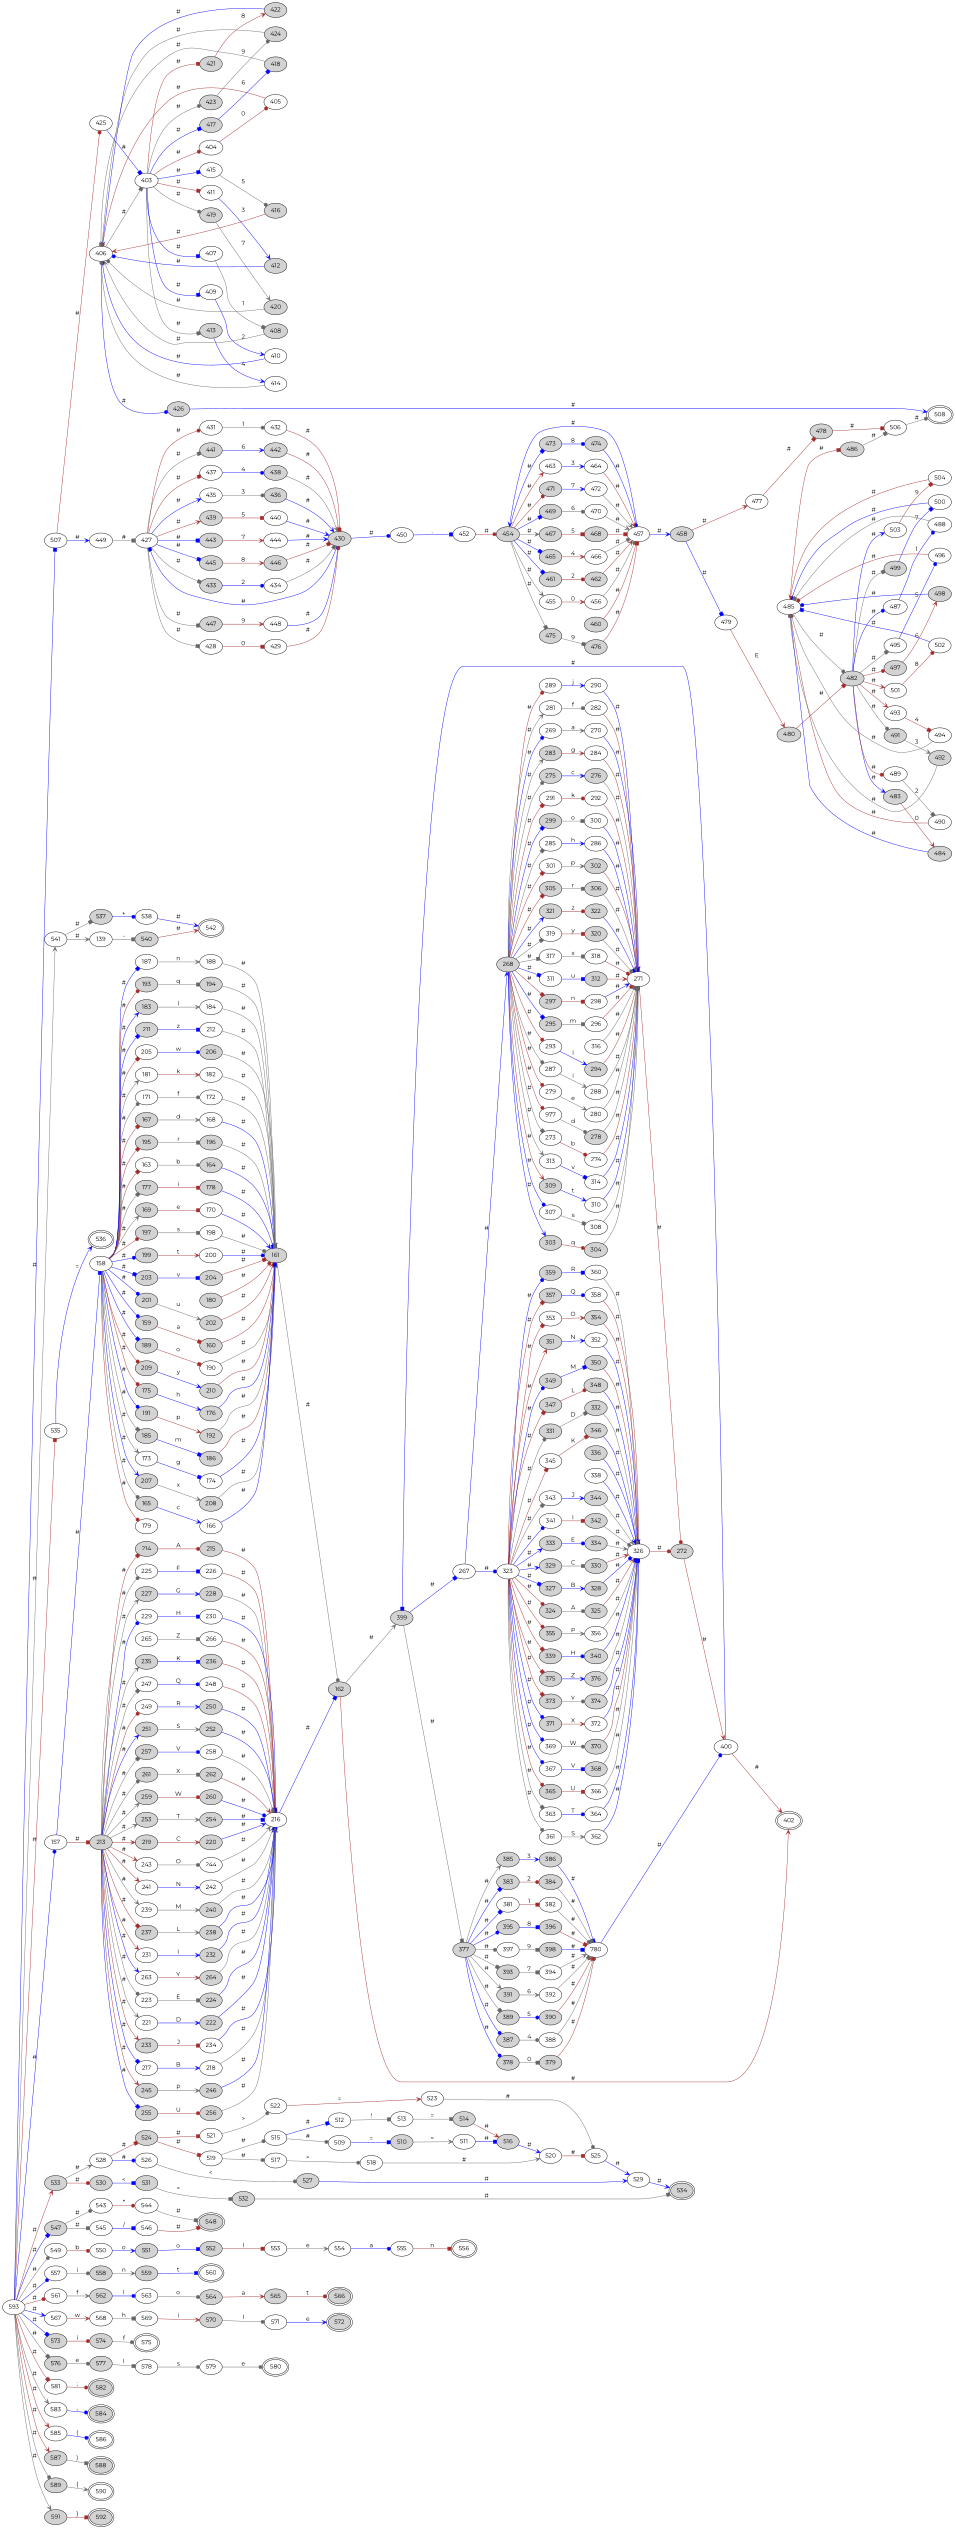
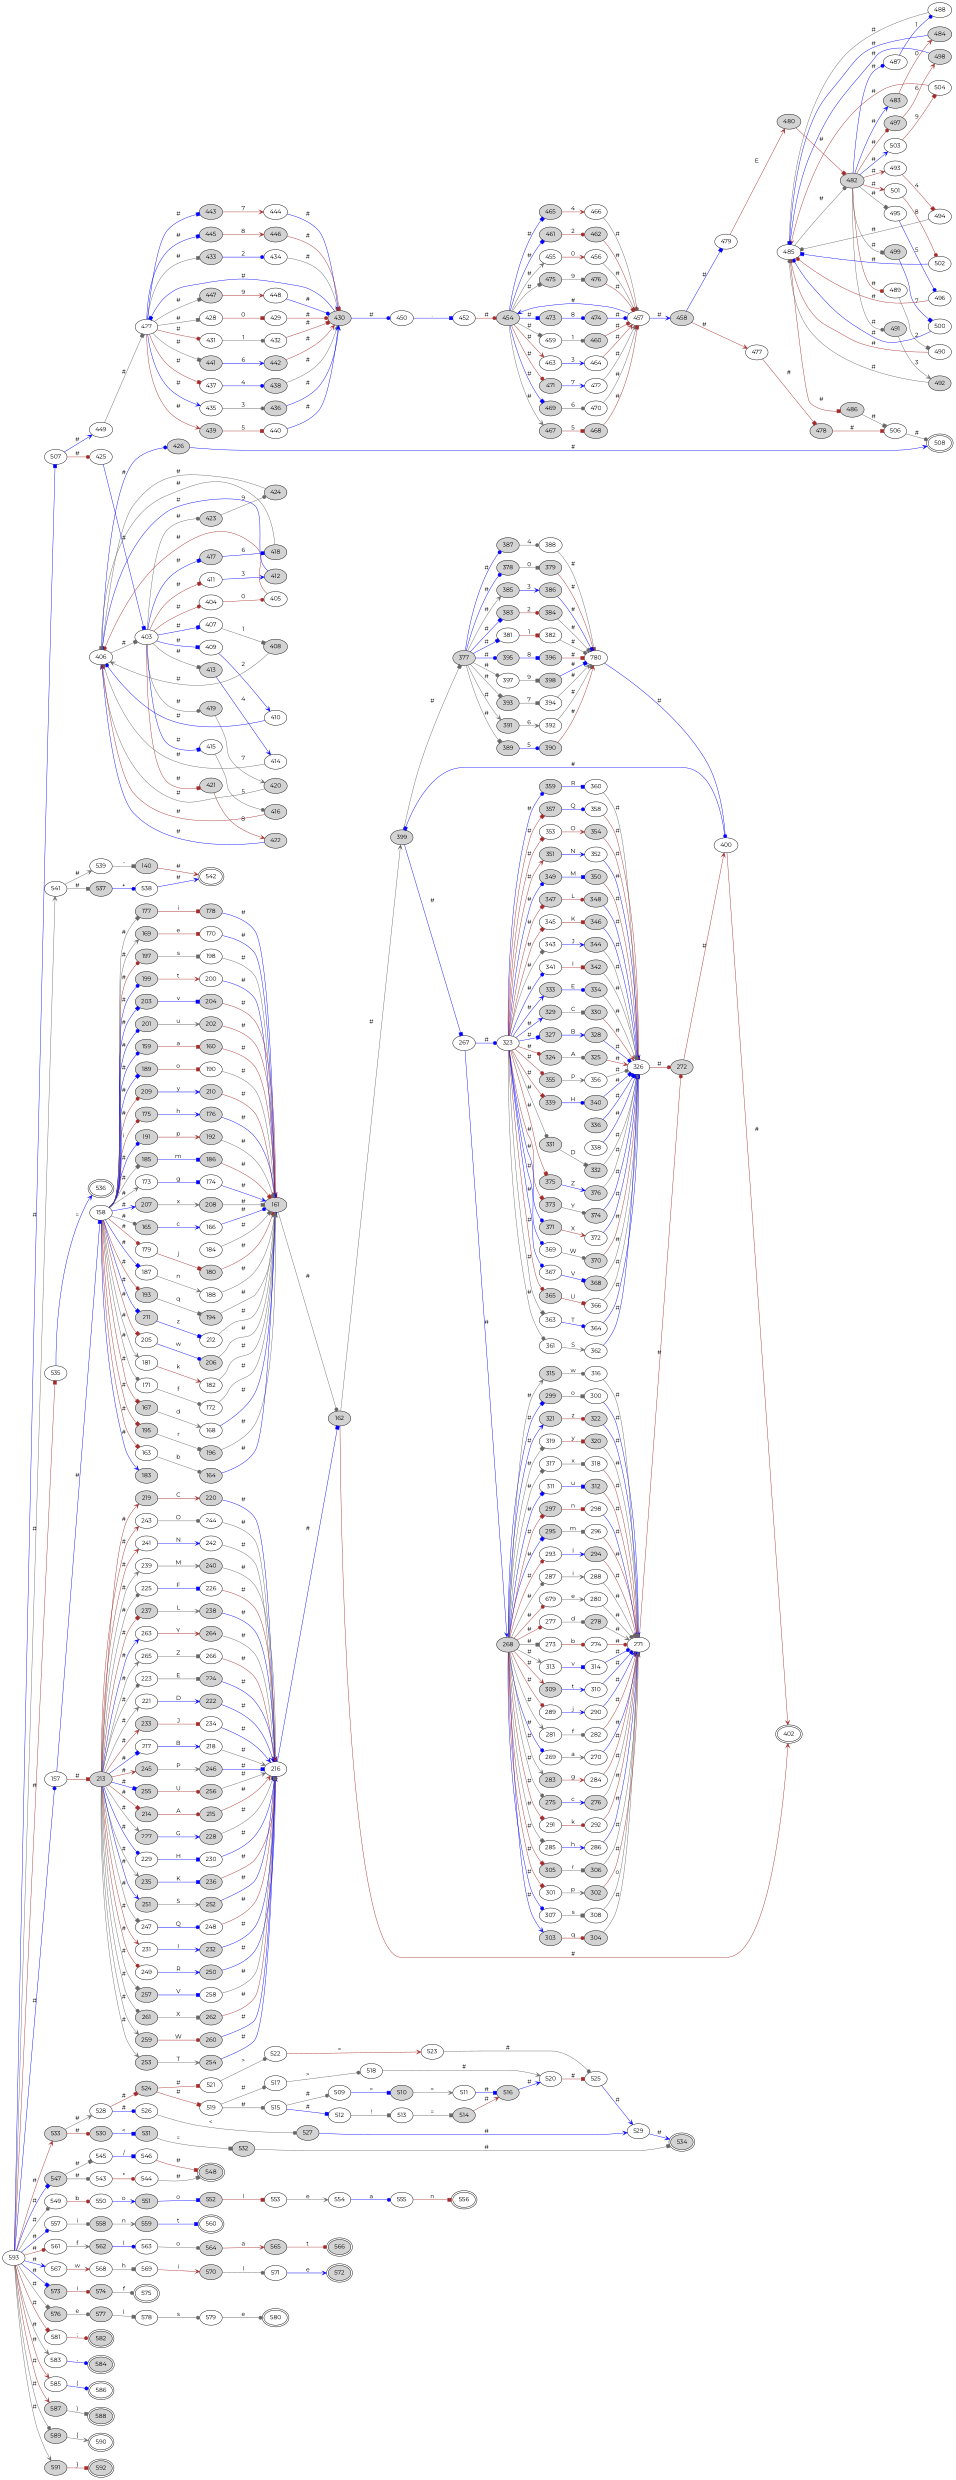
none -> (551, 341)
(101, 939) -> (101, 866)
(147, 939) -> (147, 866)
(177, 1007) -> none
(551, 1092) -> (551, 1599)
(551, 1115) -> (551, 1622)
(618, 1184) -> (618, 1872)
none -> (177, 1261)
(124, 1348) -> (124, 1136)
none -> (551, 1374)
none -> (115, 1717)
(177, 1752) -> (177, 1995)
